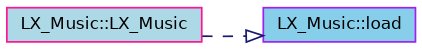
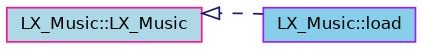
(224, 36) -> (241, 13)
